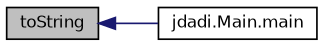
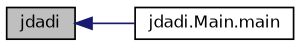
(53, 23) -> (41, 23)
